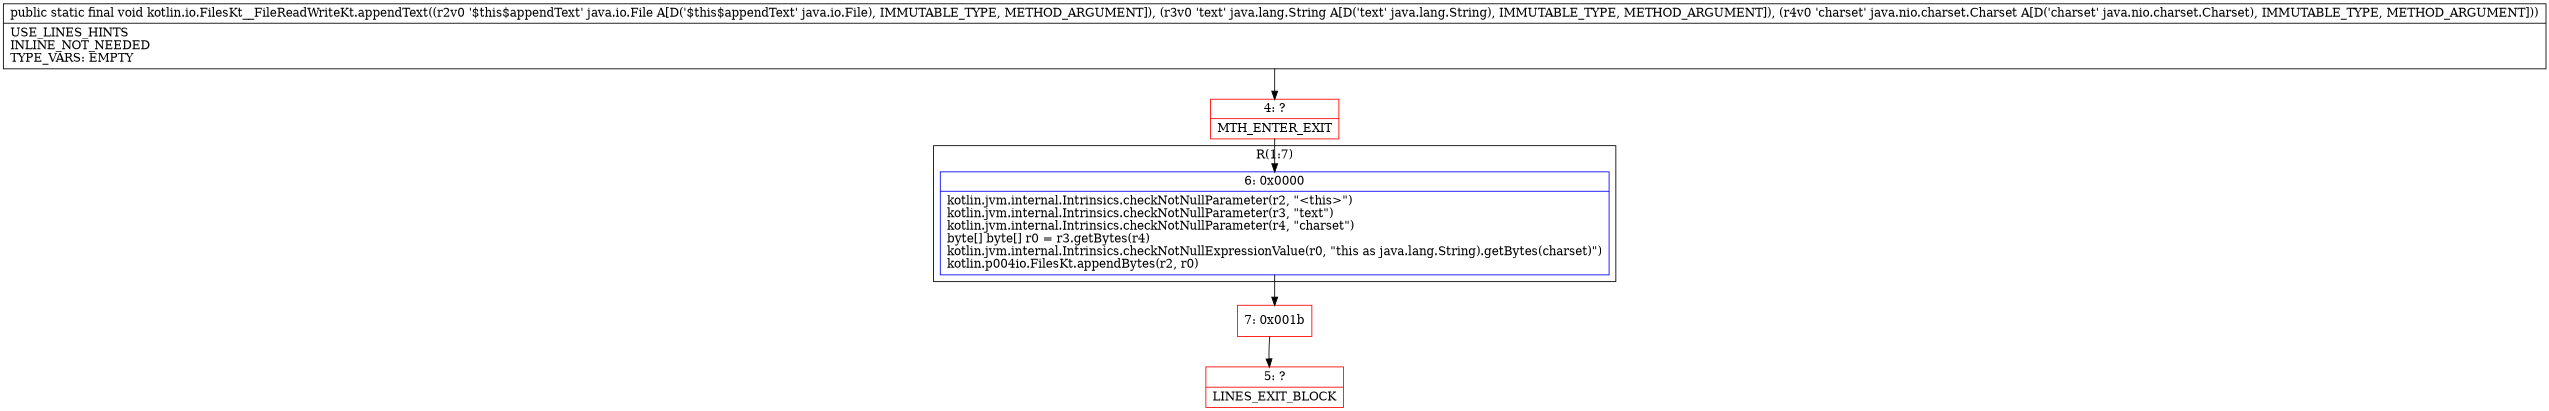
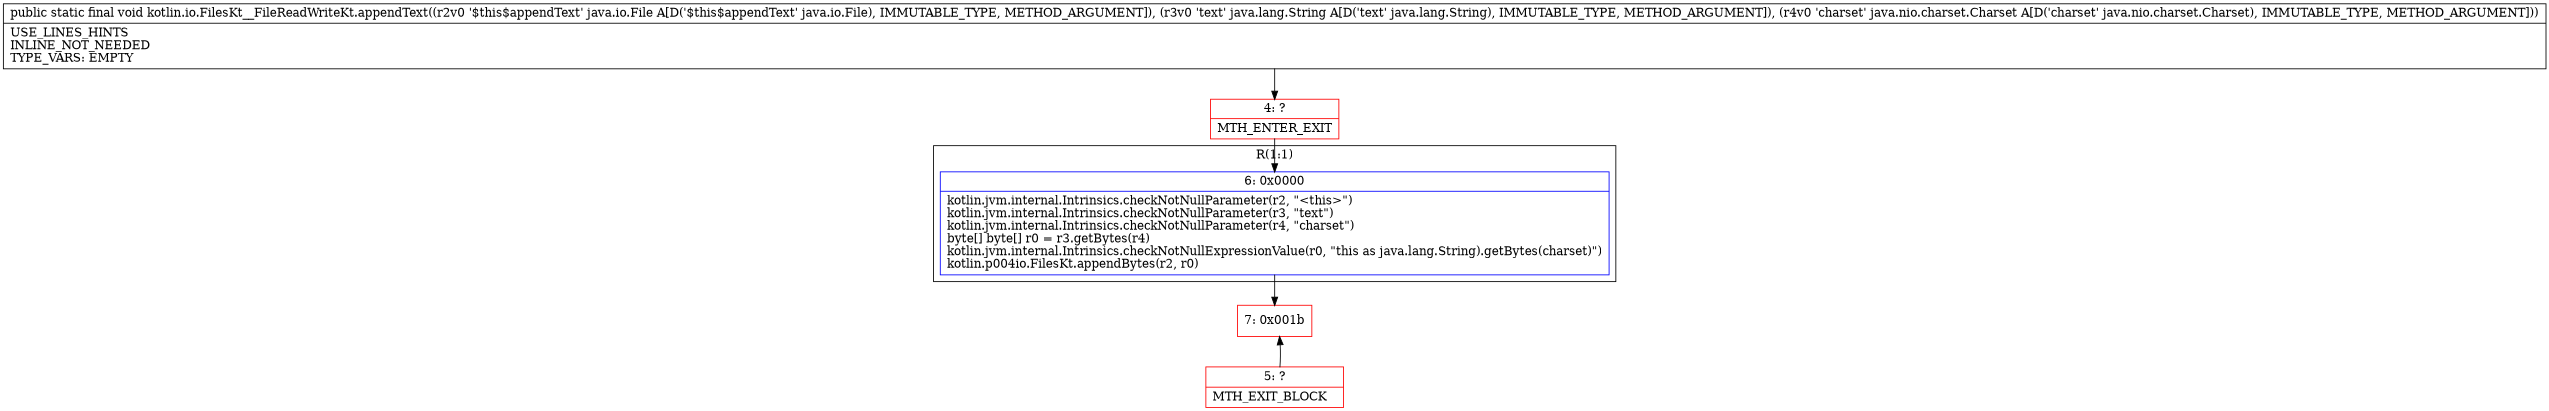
(1275, 155) -> (1275, 155)
(1269, 348) -> (1280, 356)
(1275, 397) -> (1270, 397)
